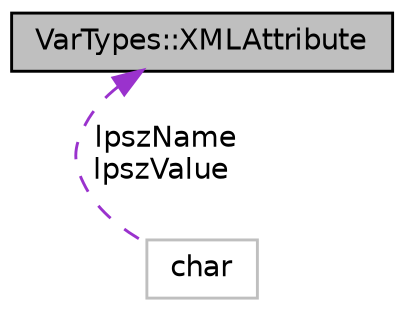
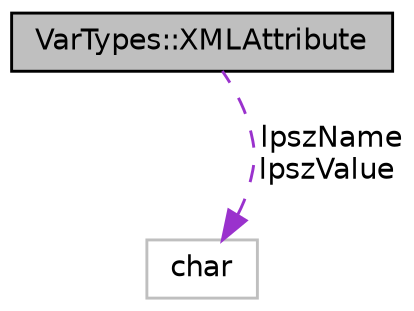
(79, 172) -> (253, 141)
